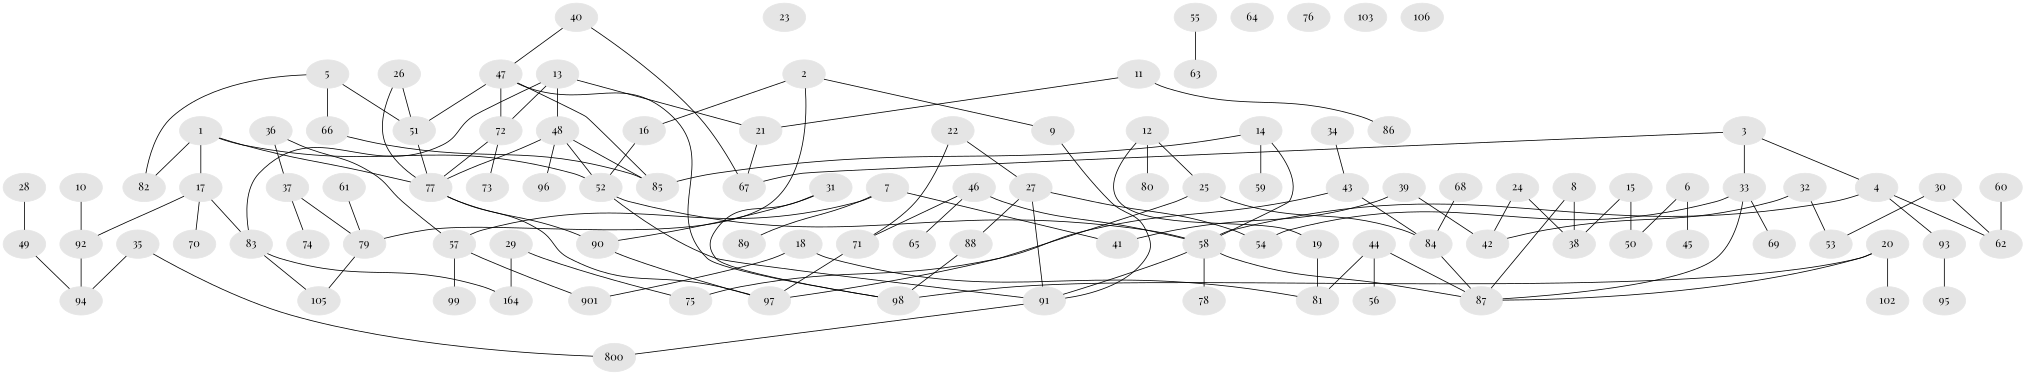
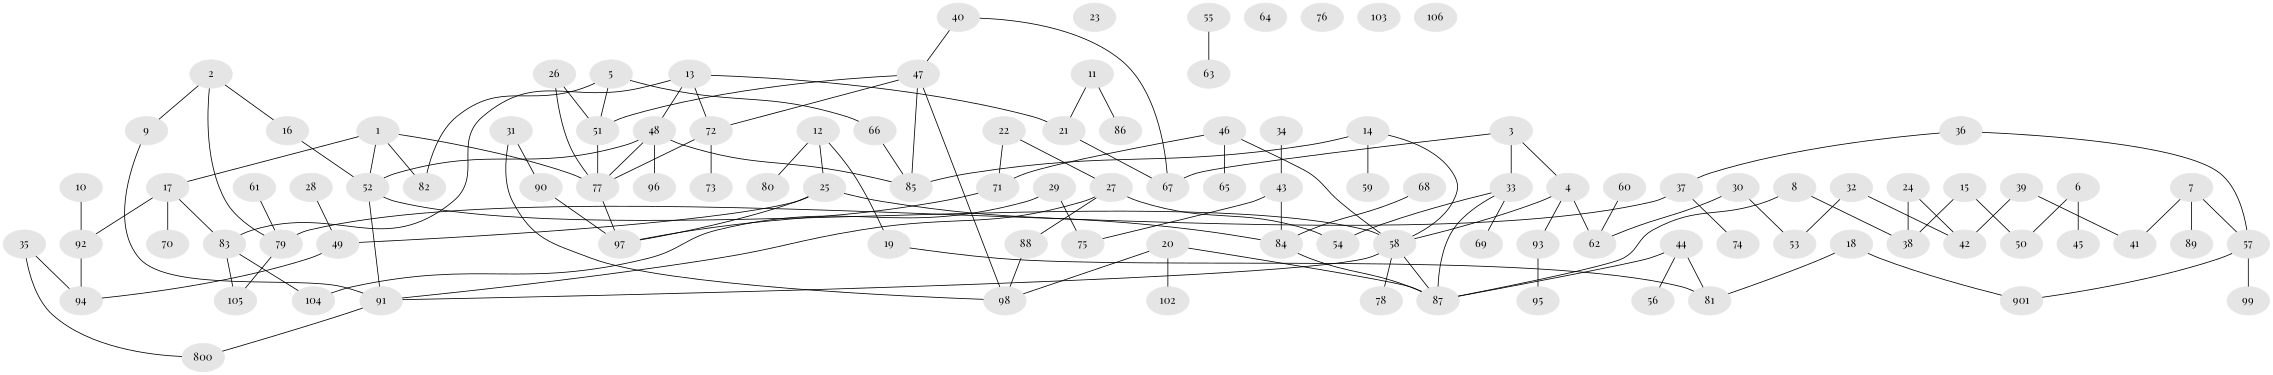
(544, 224) -> none
none -> (585, 228)
(511, 301) -> (313, 301)
